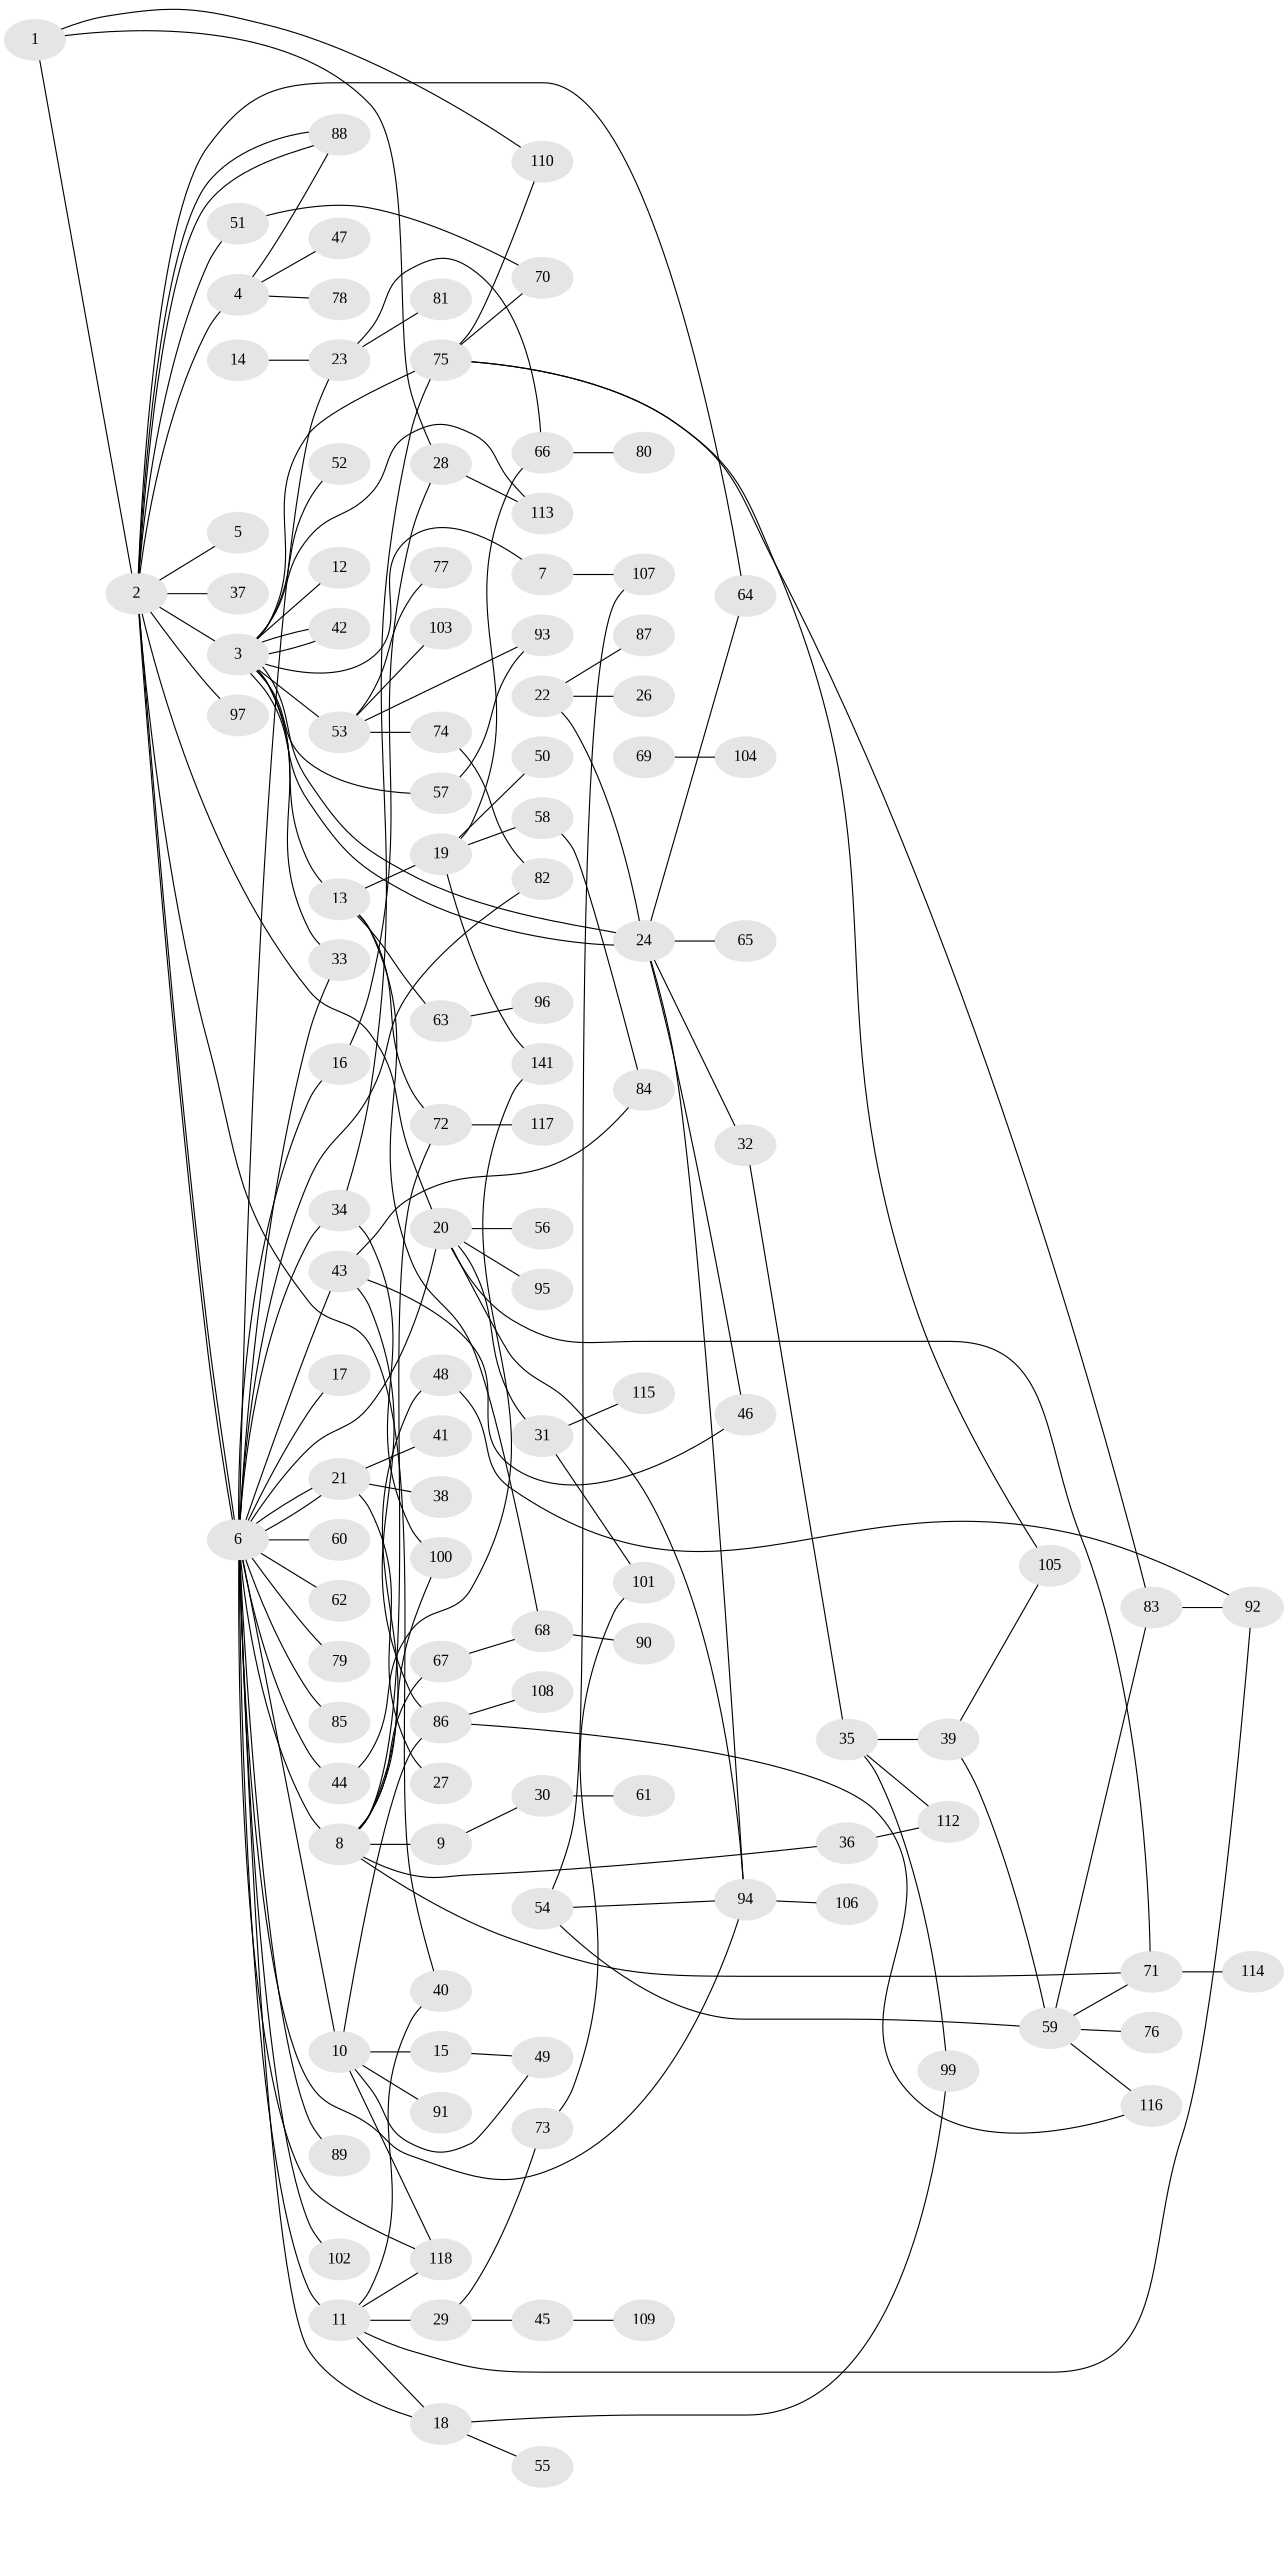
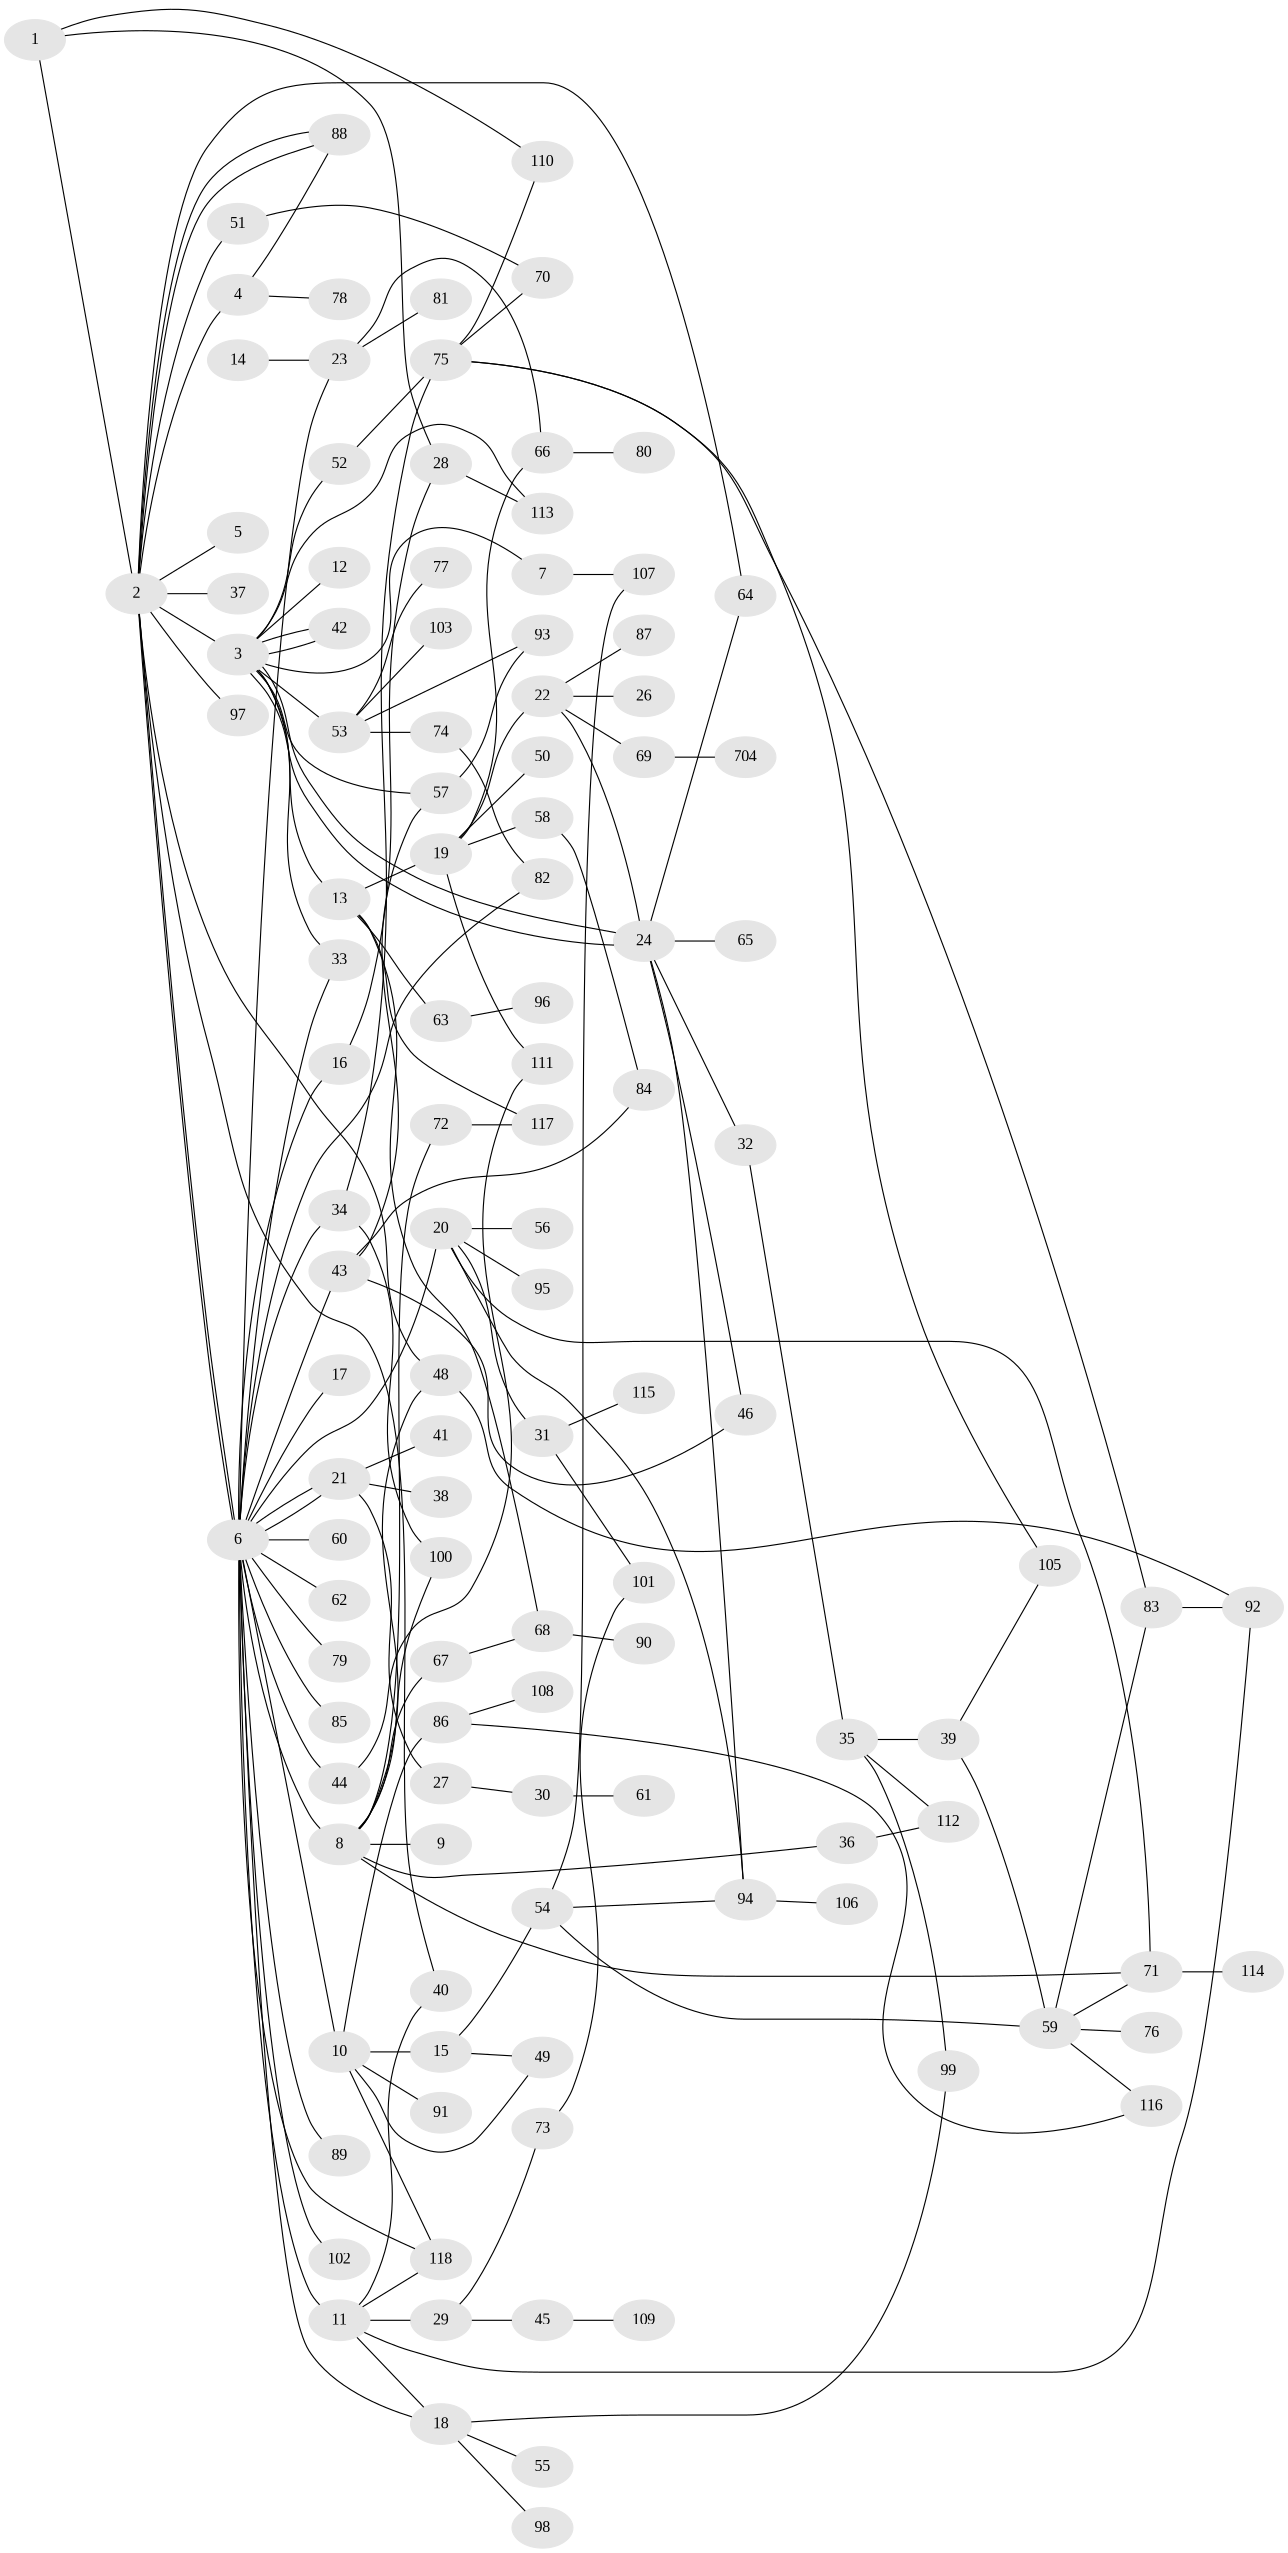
(339, 238) -> none
(289, 475) -> (390, 412)
none -> (588, 723)
none -> (501, 748)
(745, 757) -> (745, 757)
(274, 943) -> (244, 1004)
(391, 1011) -> (403, 1041)
(542, 1064) -> (542, 1064)
(388, 1498) -> (390, 1032)
(492, 1820) -> (492, 1790)
none -> (498, 1984)
(332, 2105) -> none
none -> (542, 2528)
